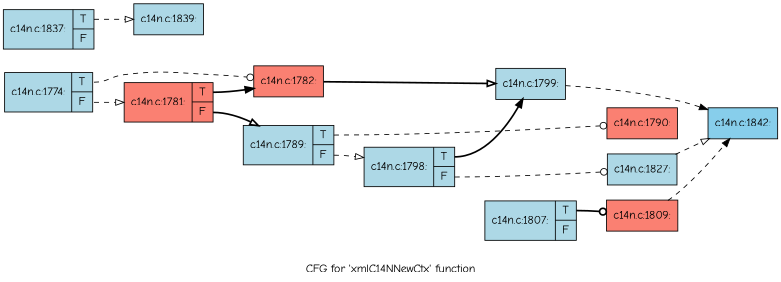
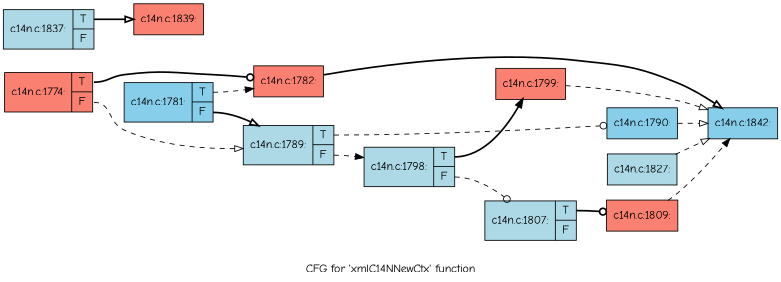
(110, 19) -> (110, 19)
(169, 19) -> (169, 19)
(170, 72) -> (170, 72)
(405, 83) -> (523, 57)
(531, 84) -> (531, 84)
(49, 92) -> (49, 92)
(229, 92) -> (229, 92)
(633, 93) -> (633, 93)
(105, 102) -> (157, 141)
(169, 102) -> (169, 102)
(642, 123) -> (642, 123)
none -> (689, 123)
(345, 156) -> (345, 156)
(528, 176) -> (481, 183)
